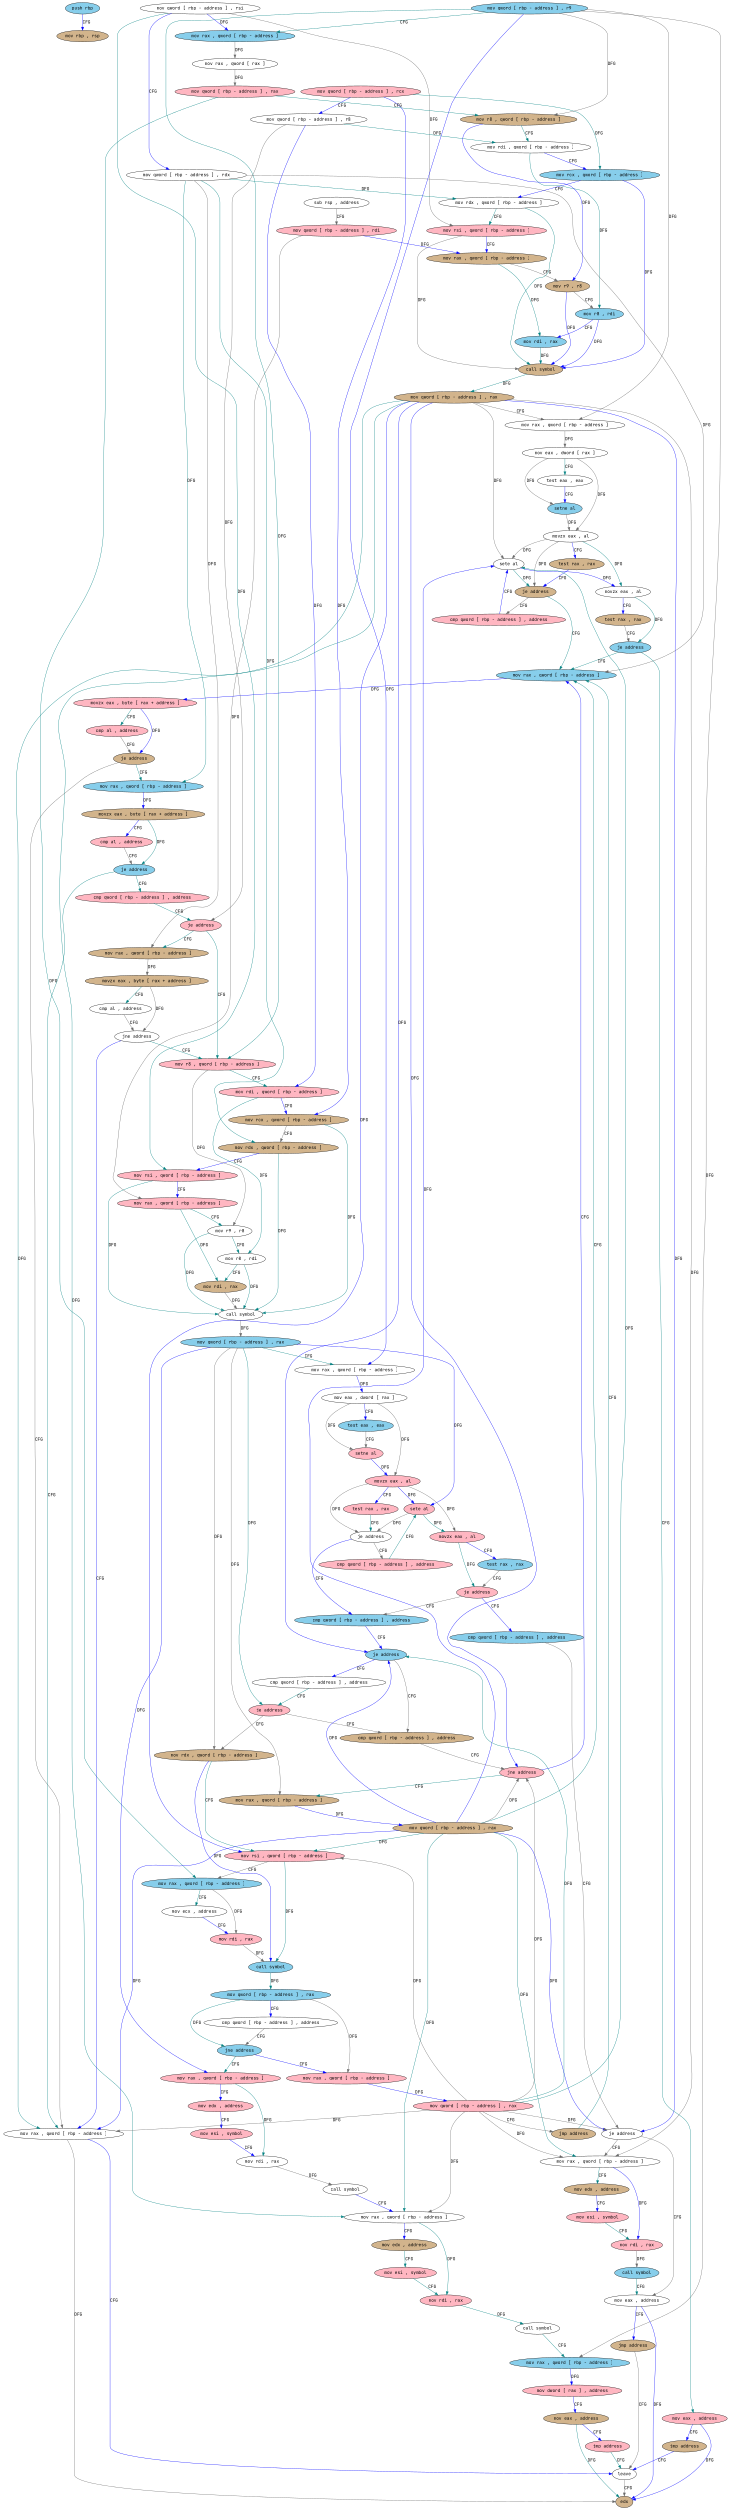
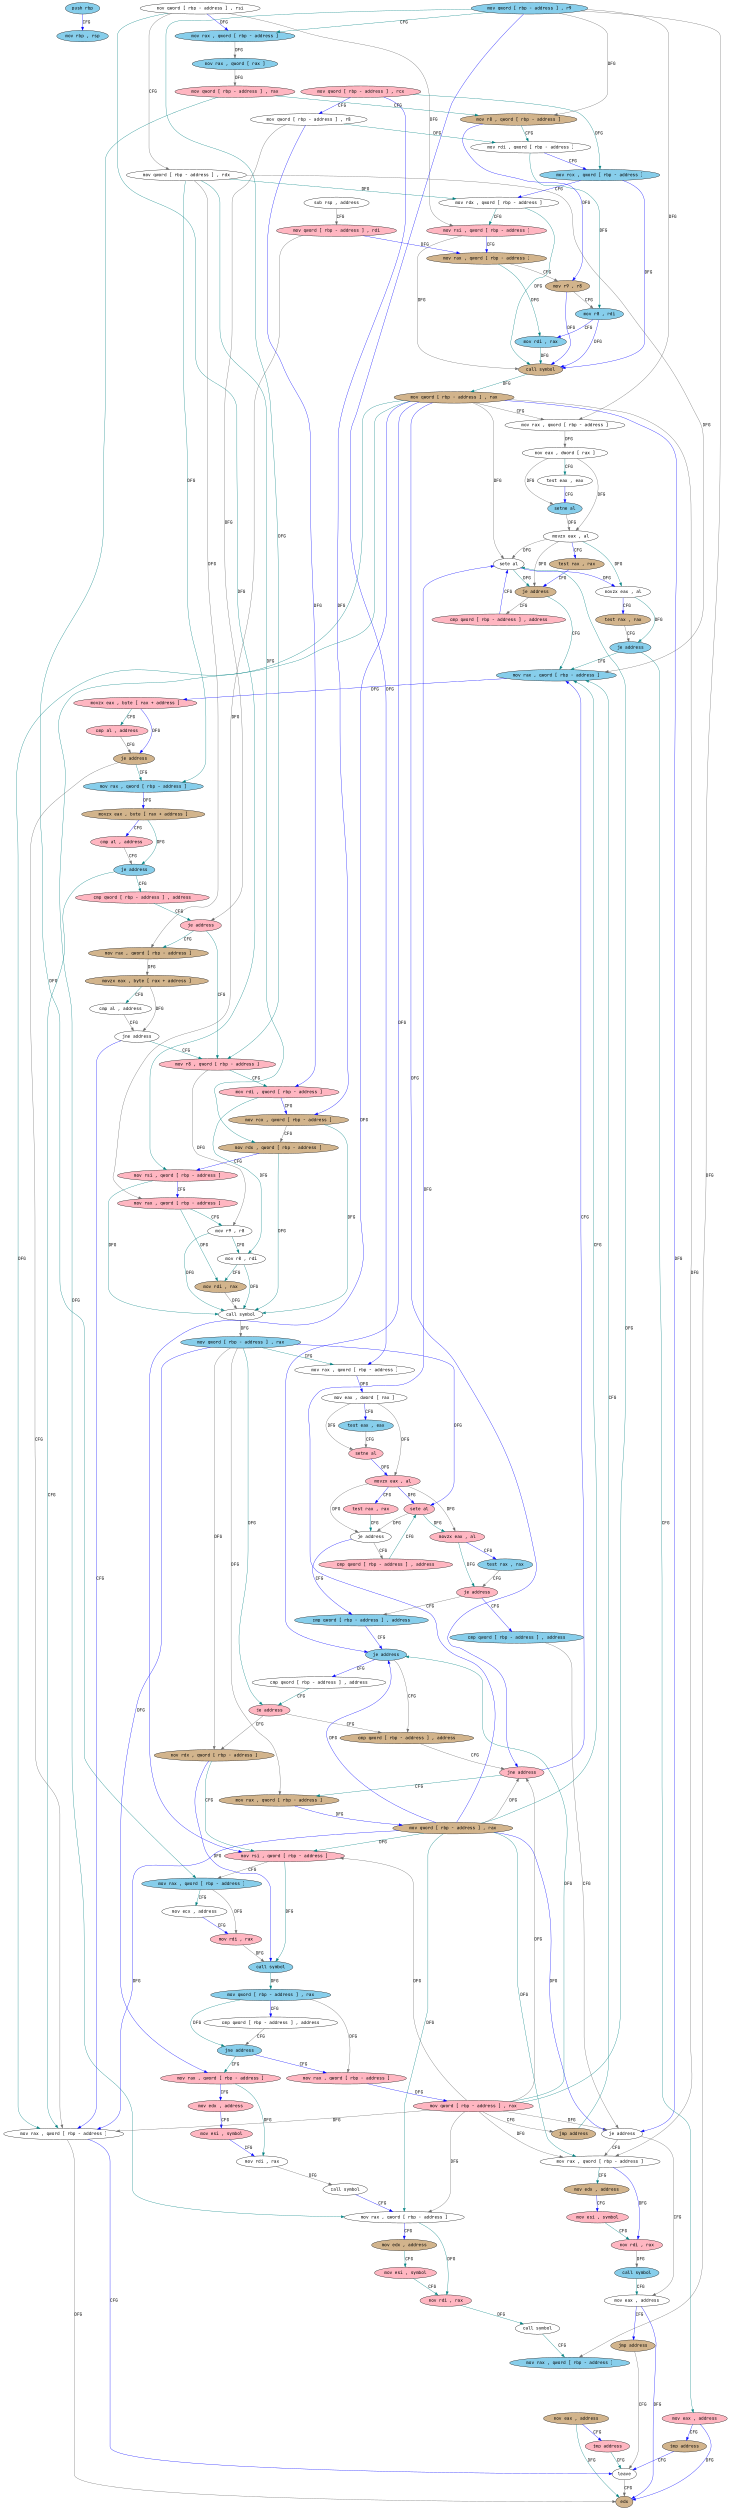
(83, 36) -> (83, 36)
(235, 64) -> (235, 64)
(149, 89) -> (149, 89)
(572, 2391) -> none
